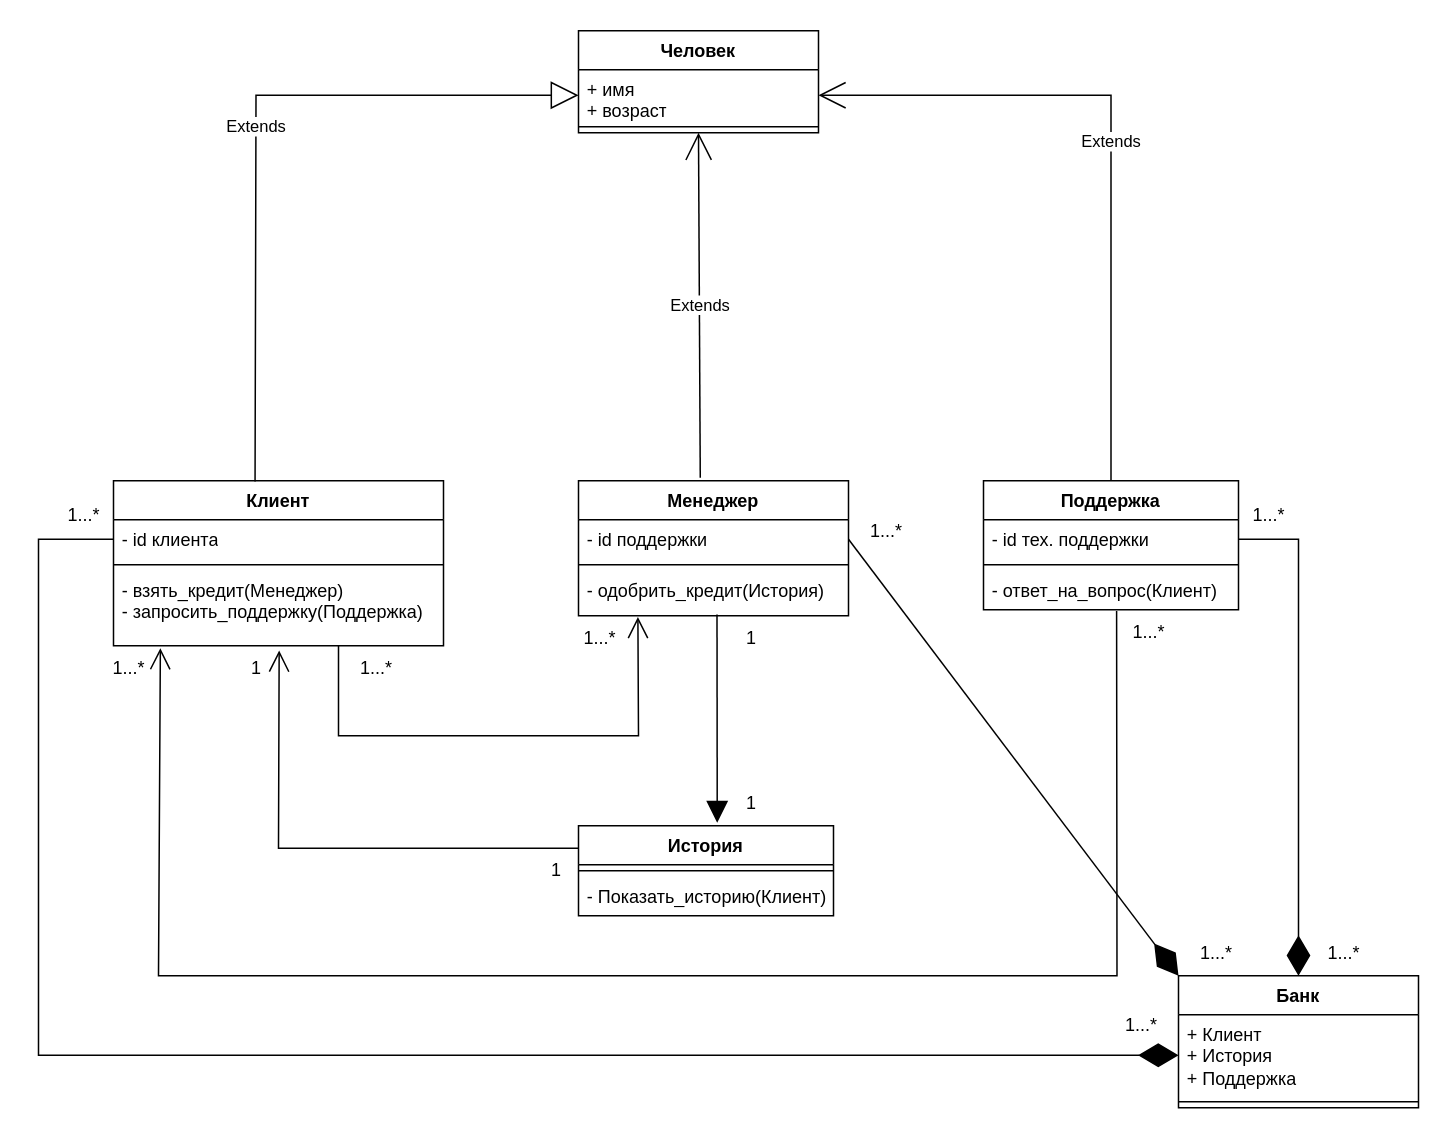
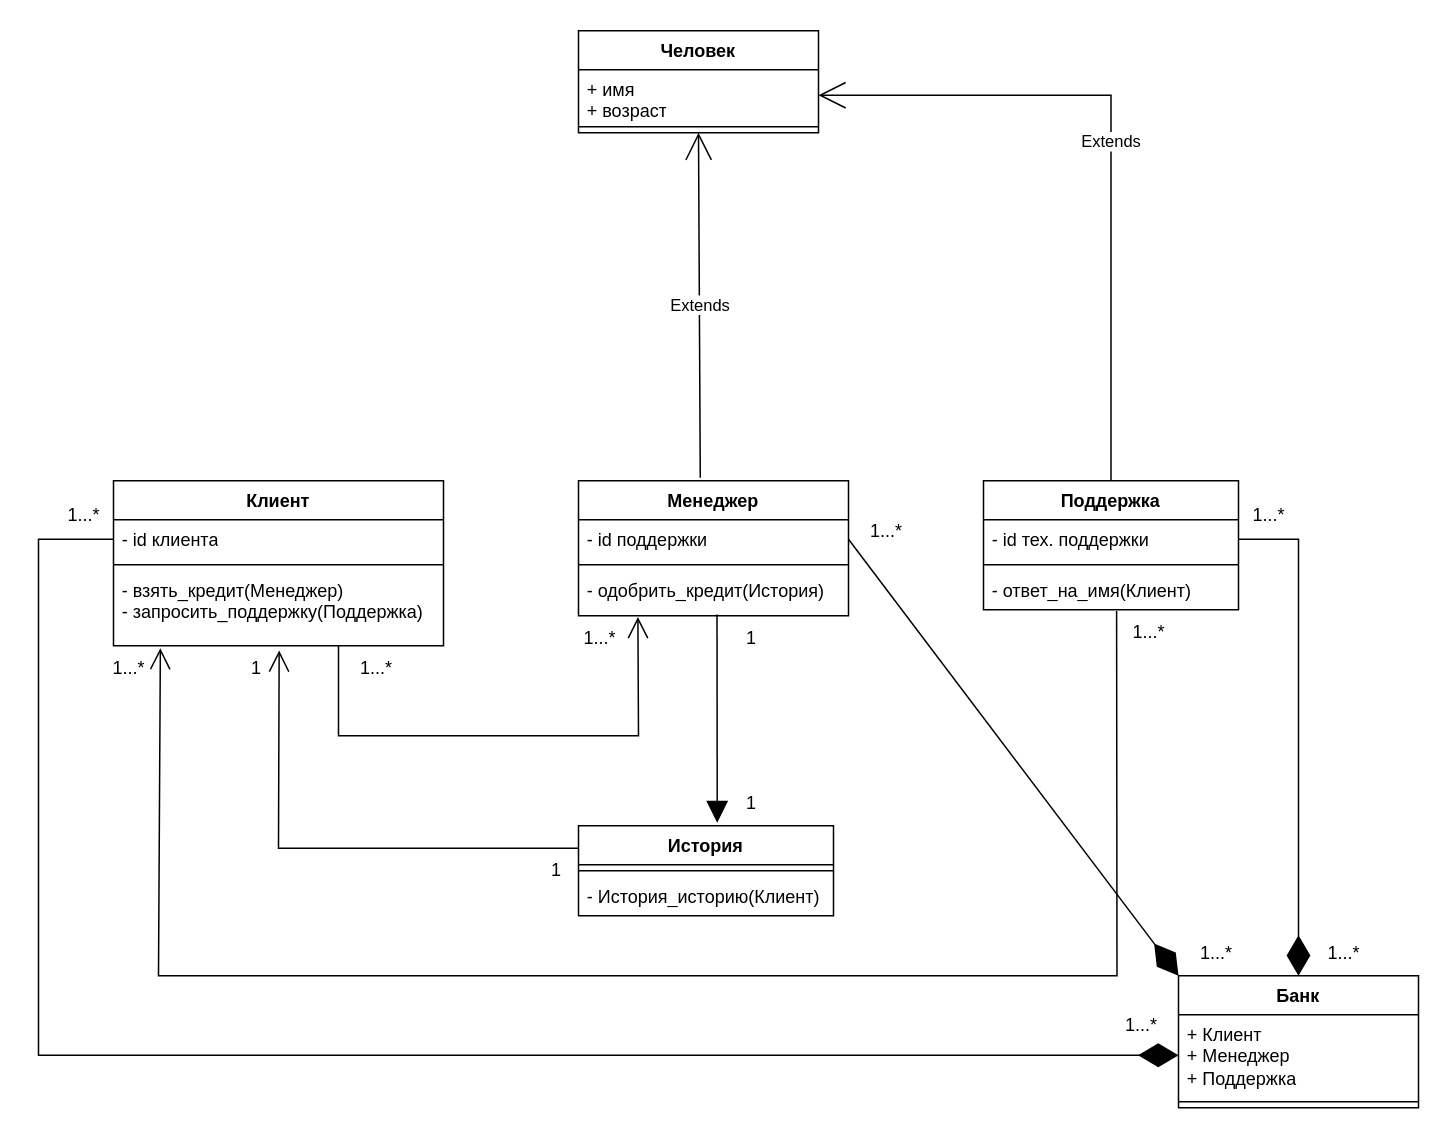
(256, 141) -> none
(1112, 603) -> (1101, 592)
(707, 909) -> (707, 909)
(1240, 1058) -> (1240, 1058)
